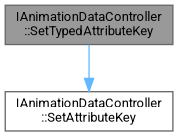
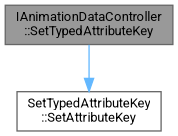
(89, 111) -> (89, 111)
